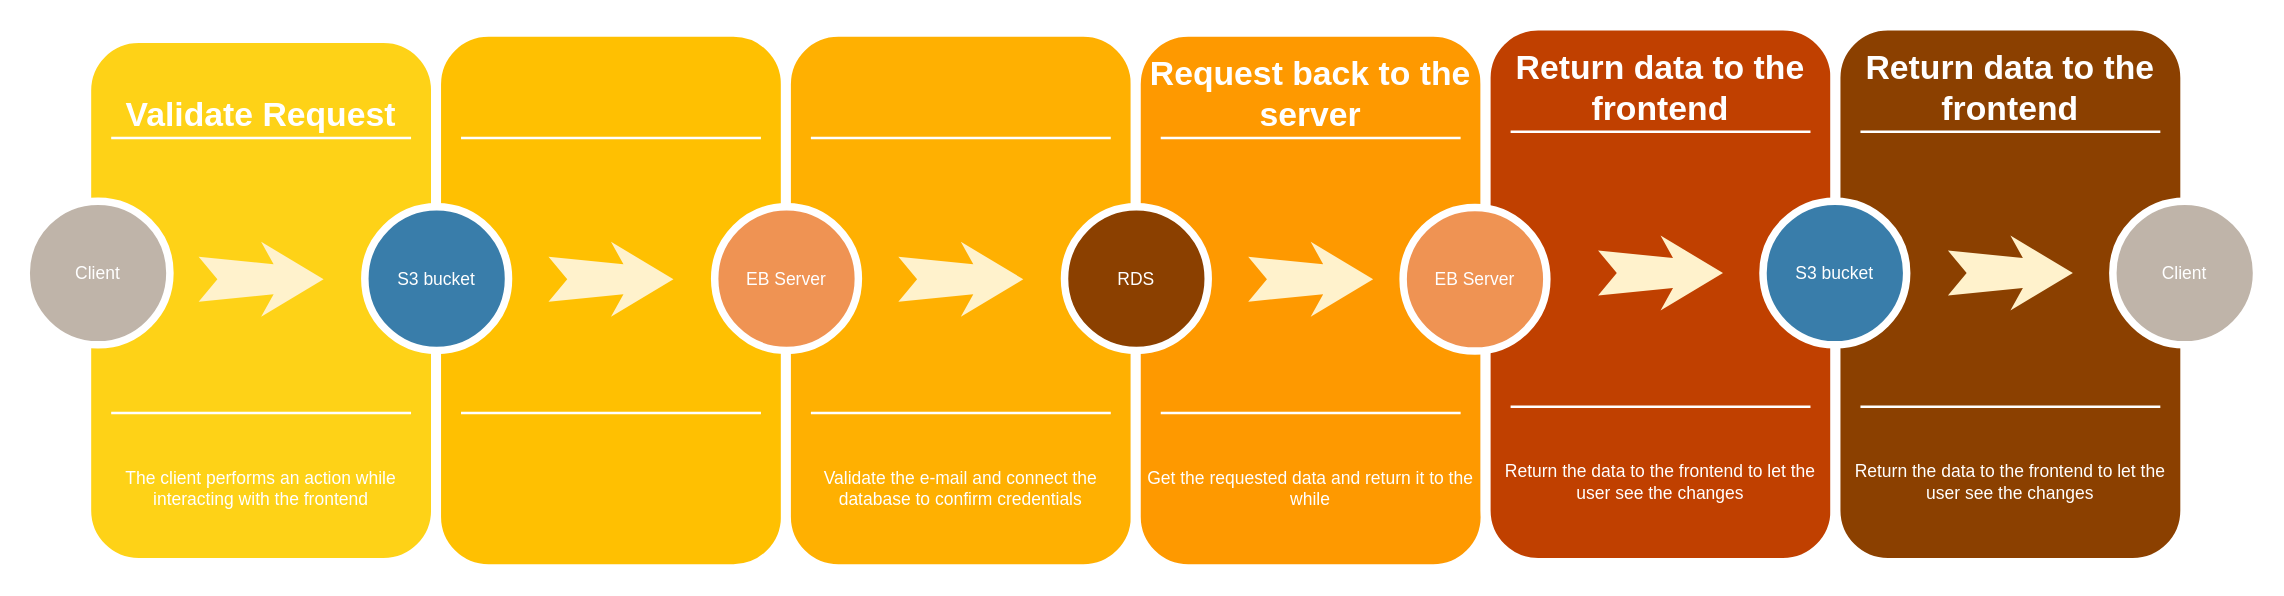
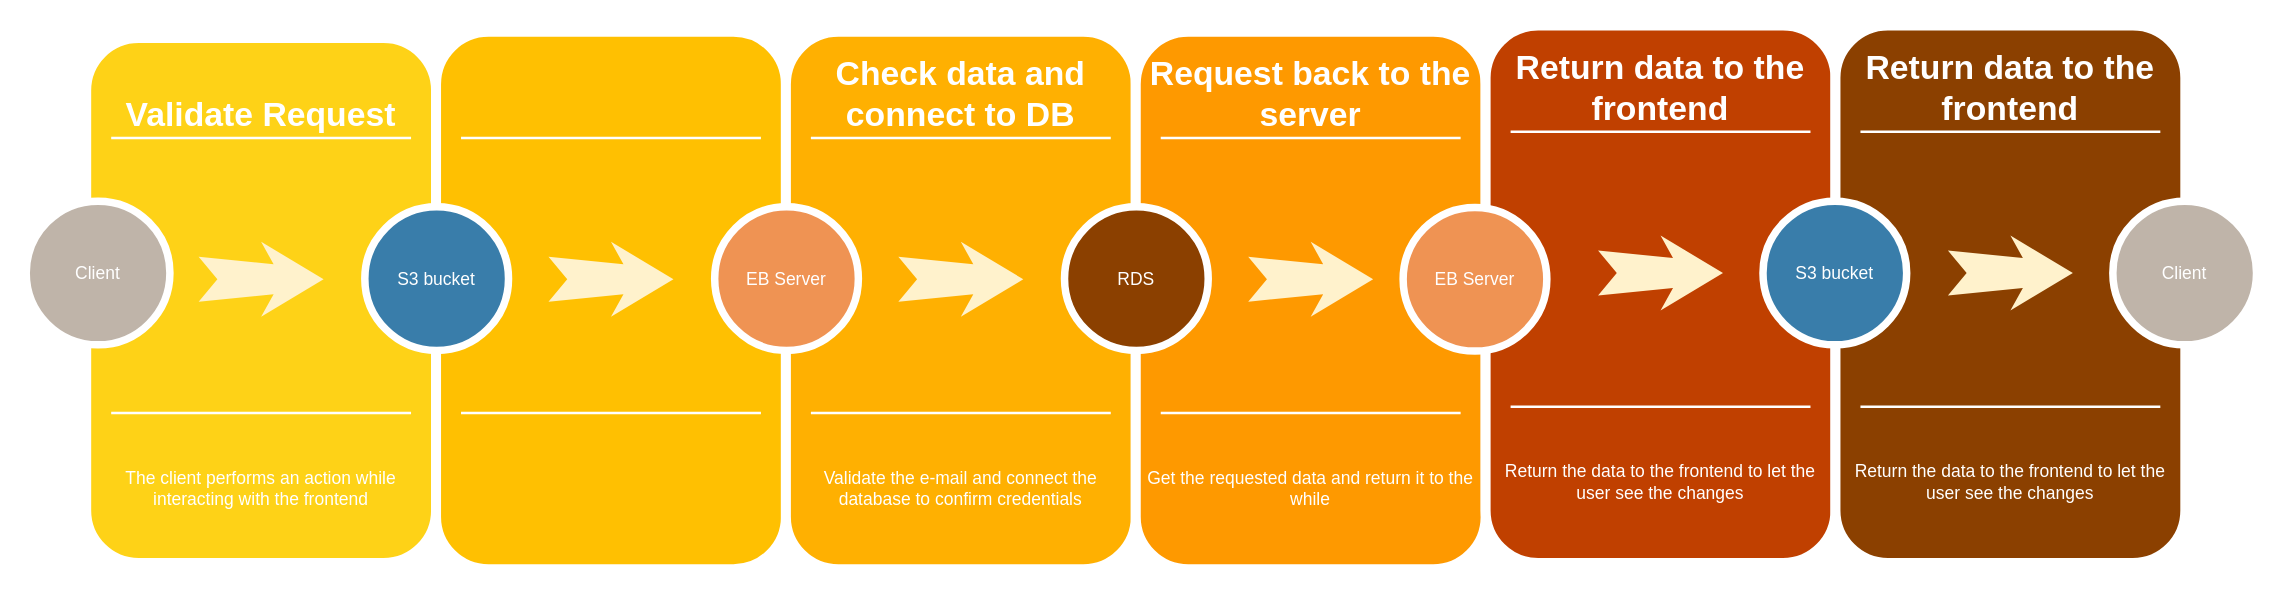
none -> (961, 94)
